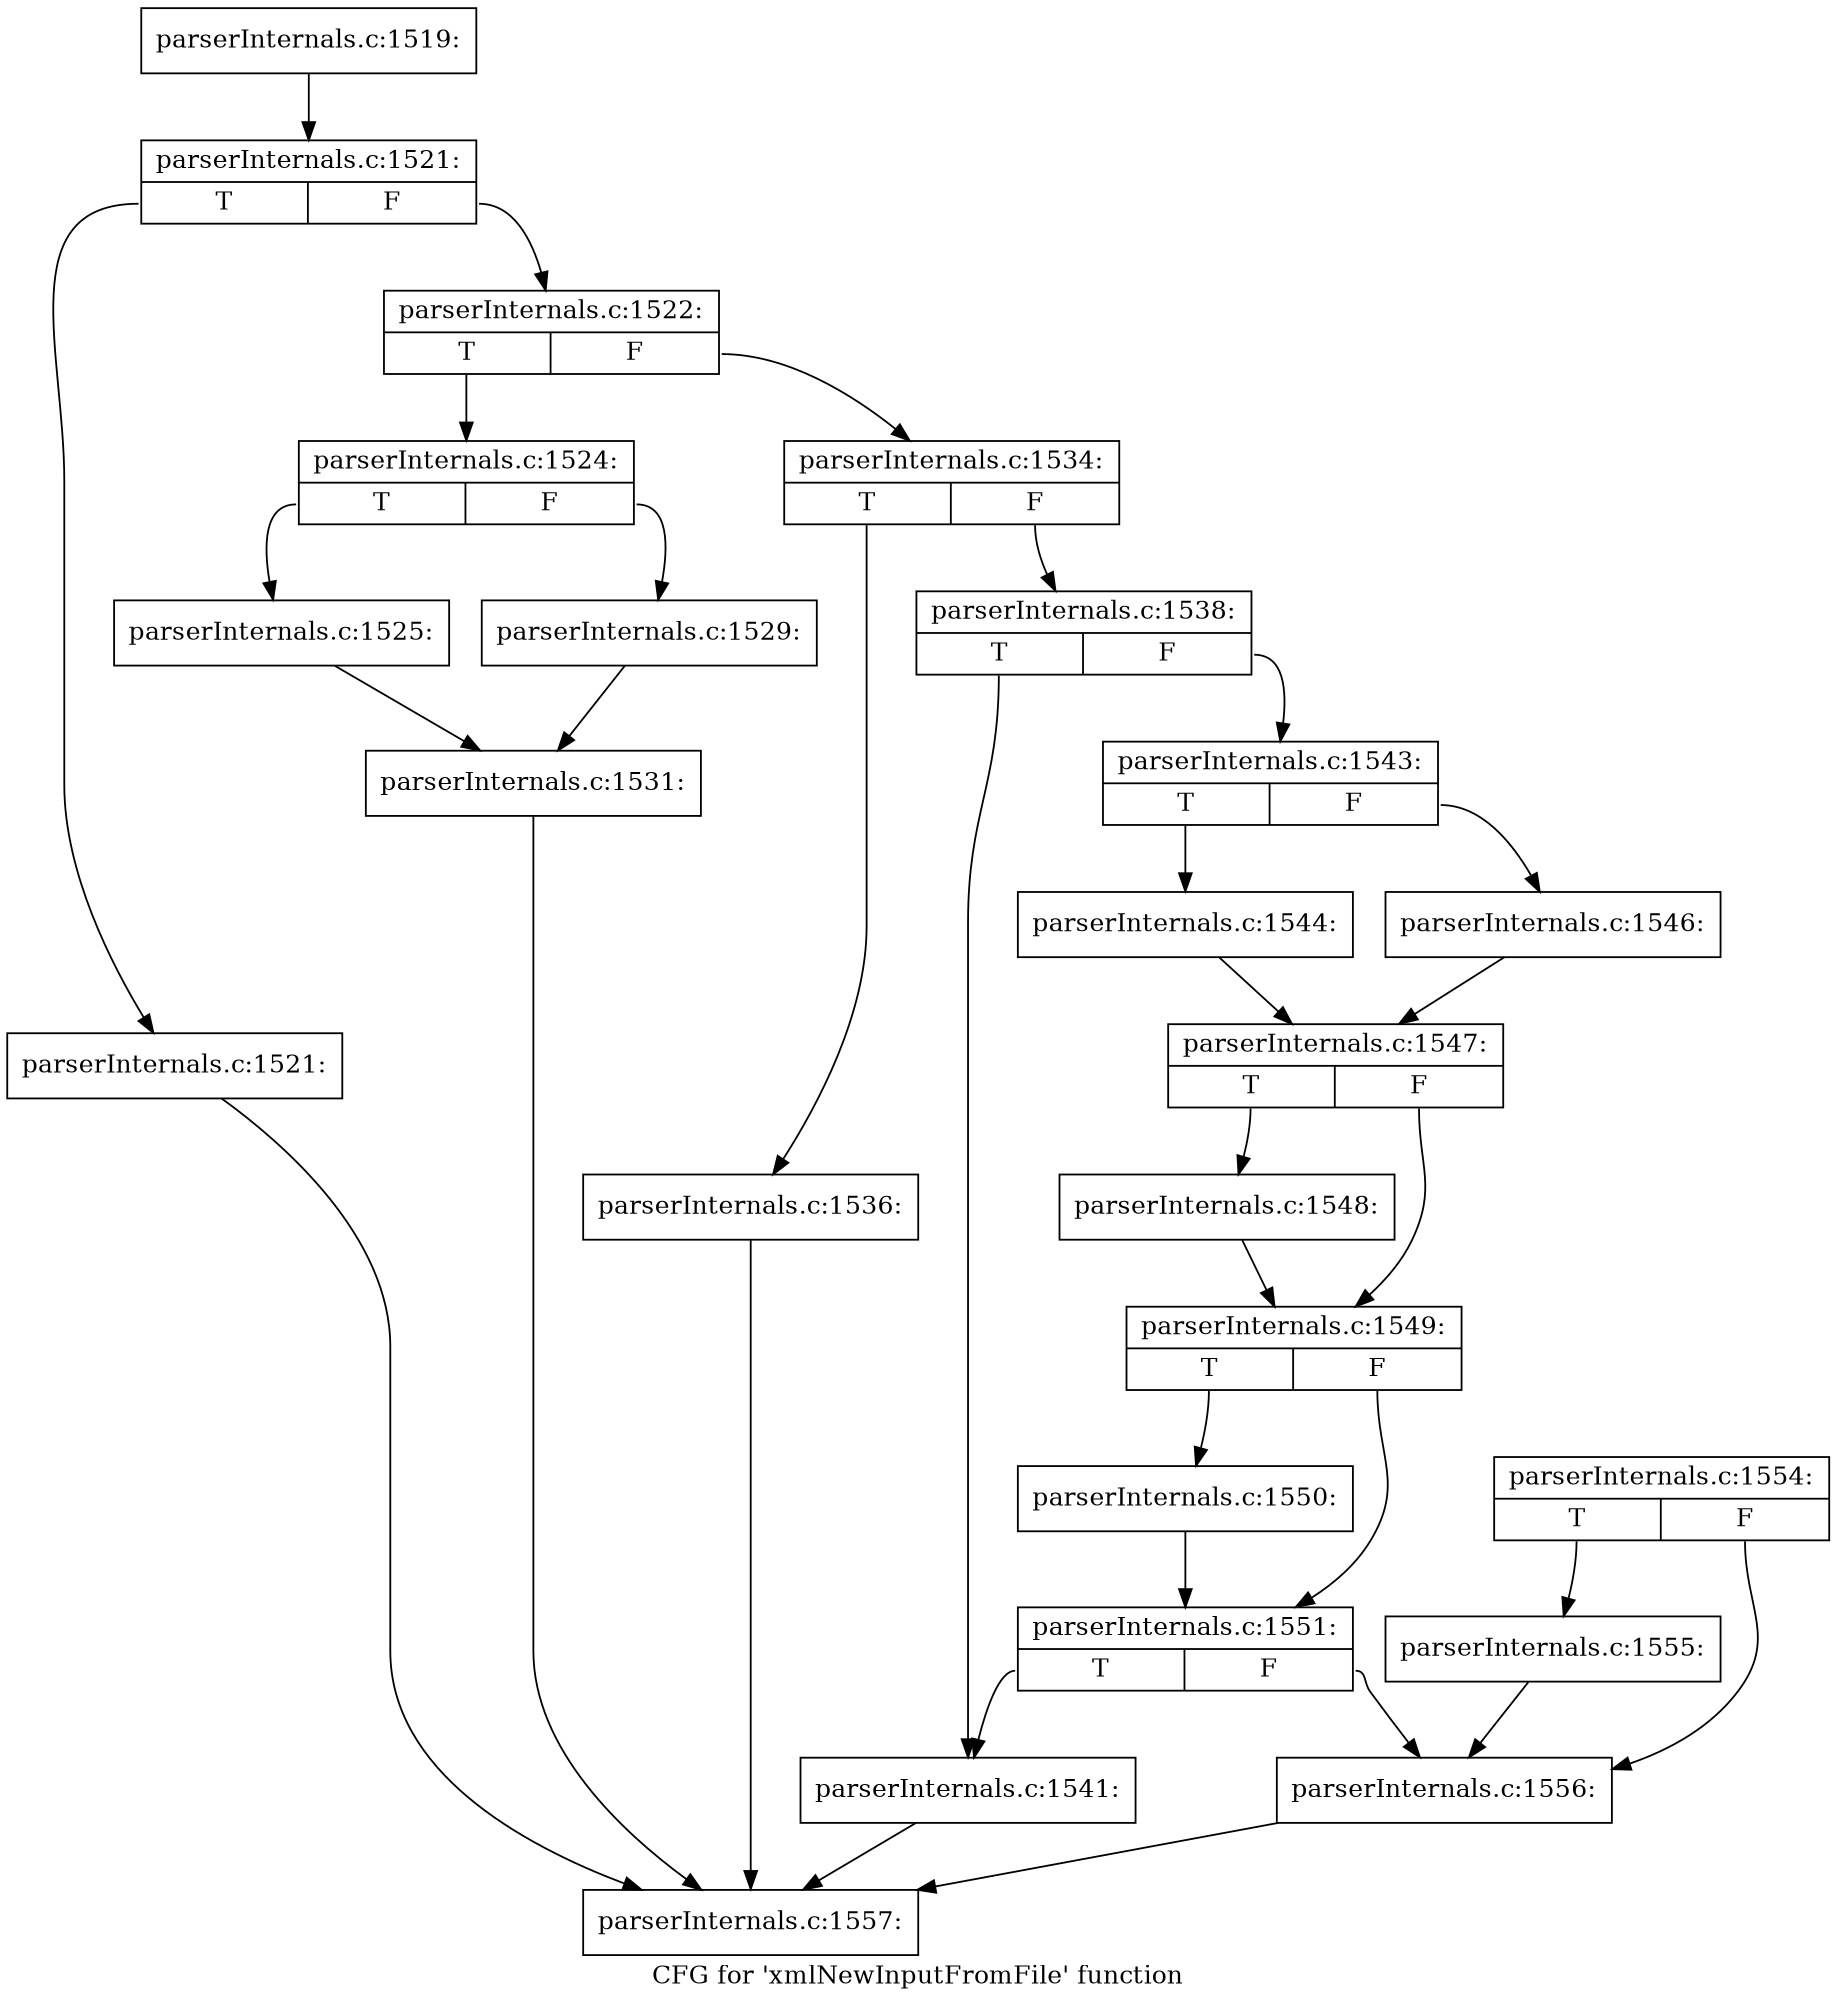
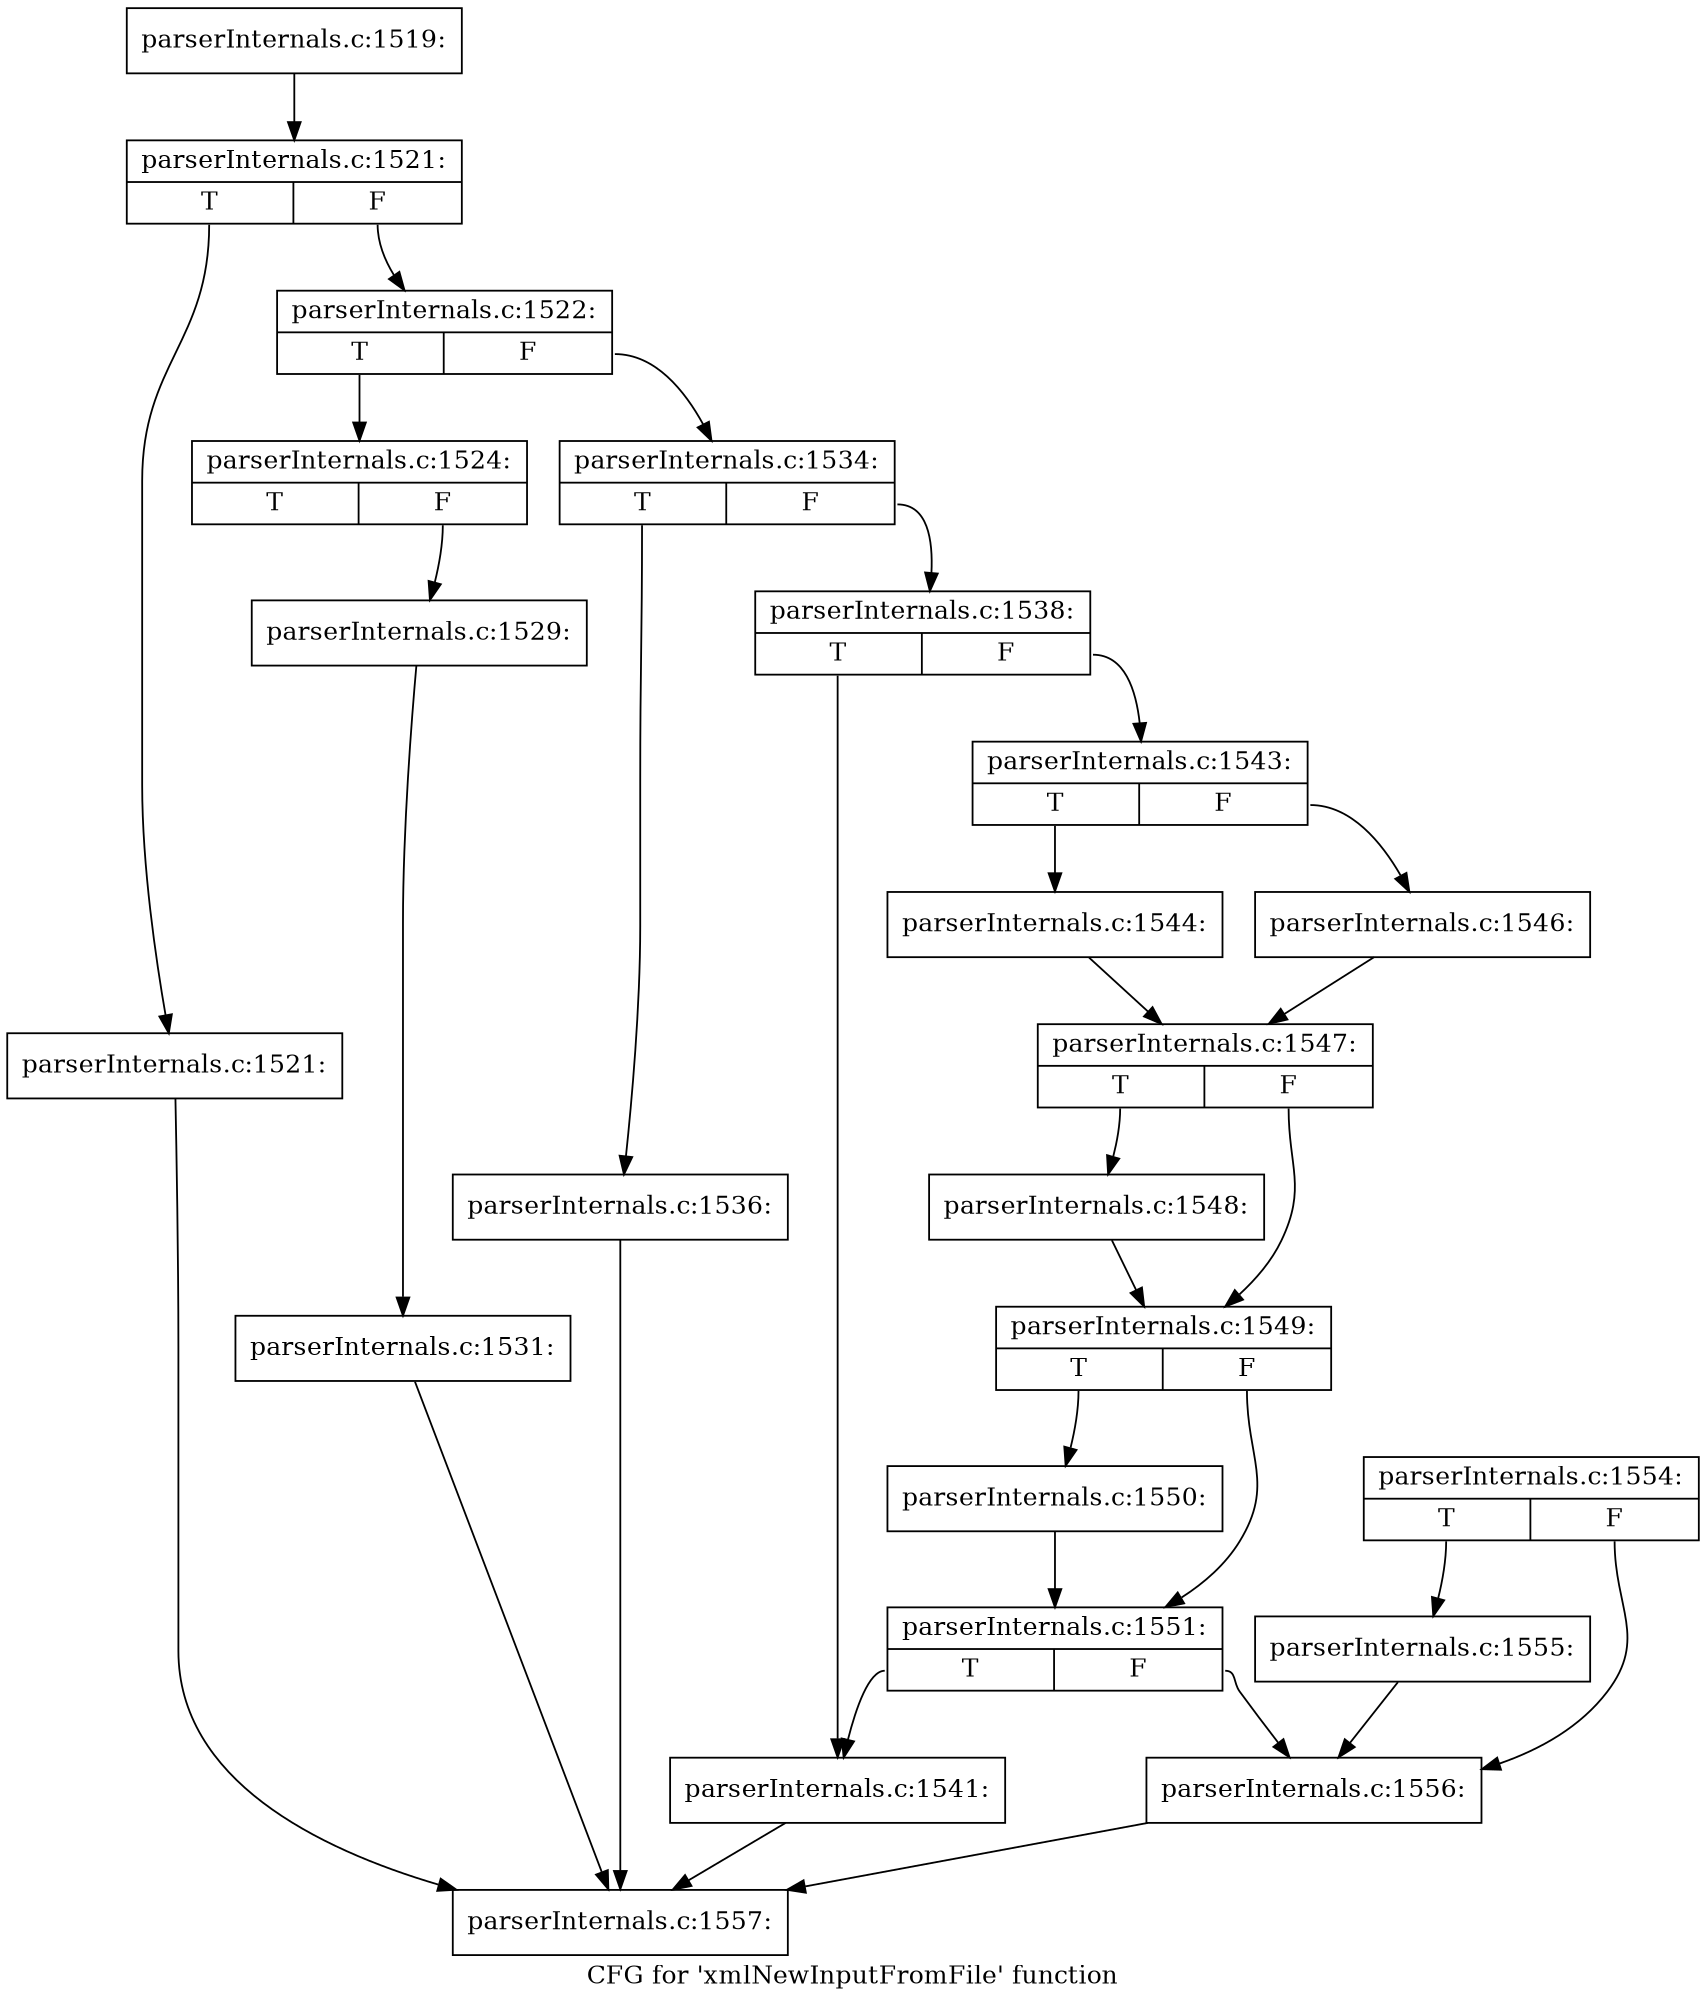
(282, 633) -> none
